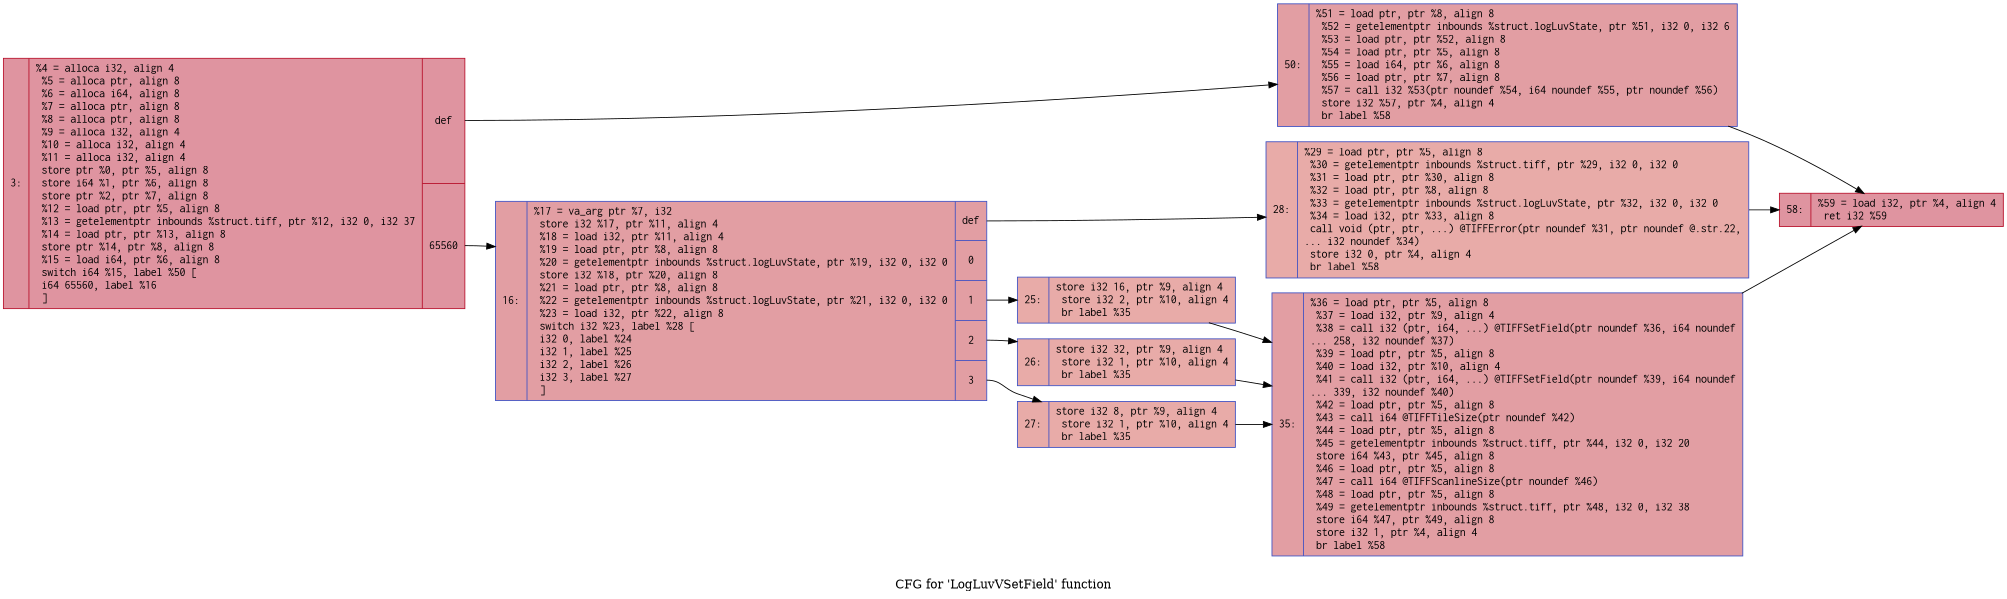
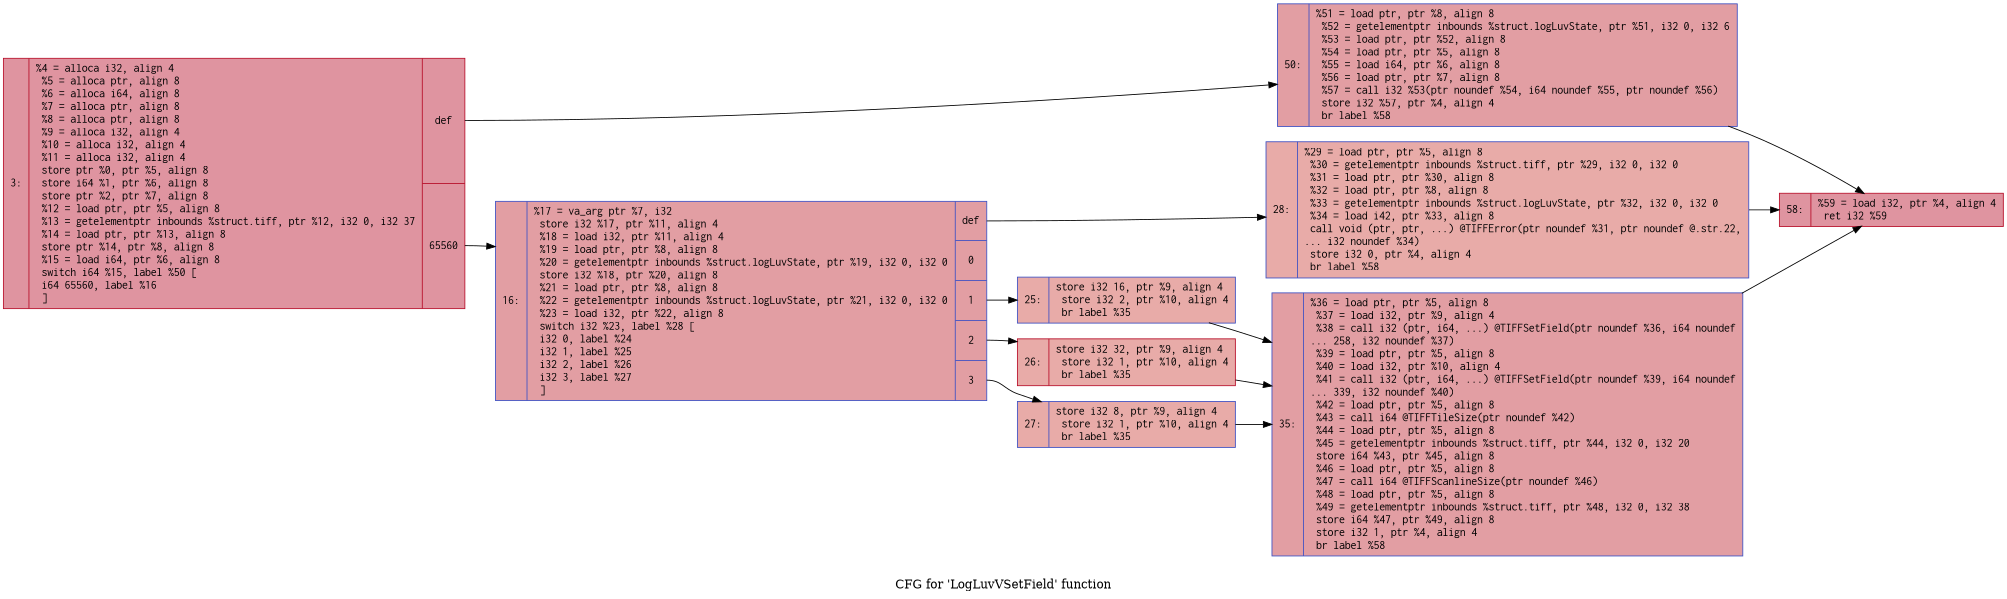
(1399, 216) -> (1399, 216)
(1126, 362) -> (1126, 362)
